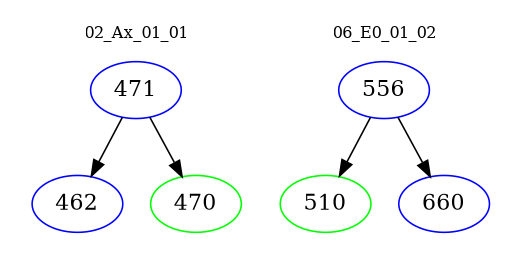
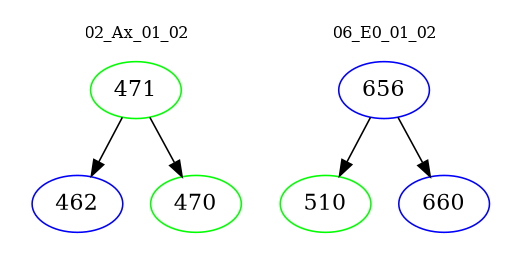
(137, 34) -> (137, 34)
(136, 90) -> (136, 90)
(384, 90) -> (384, 90)
